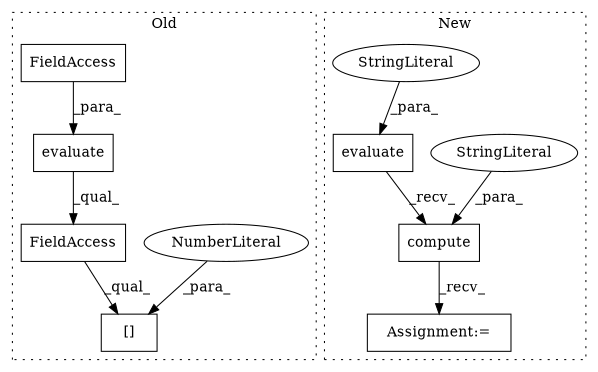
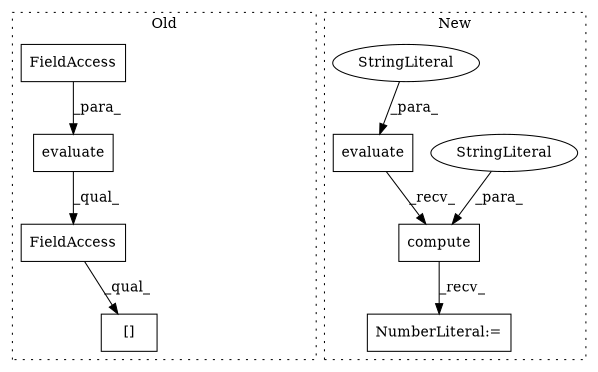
(226, 243) -> none
(439, 333) -> (439, 333)
